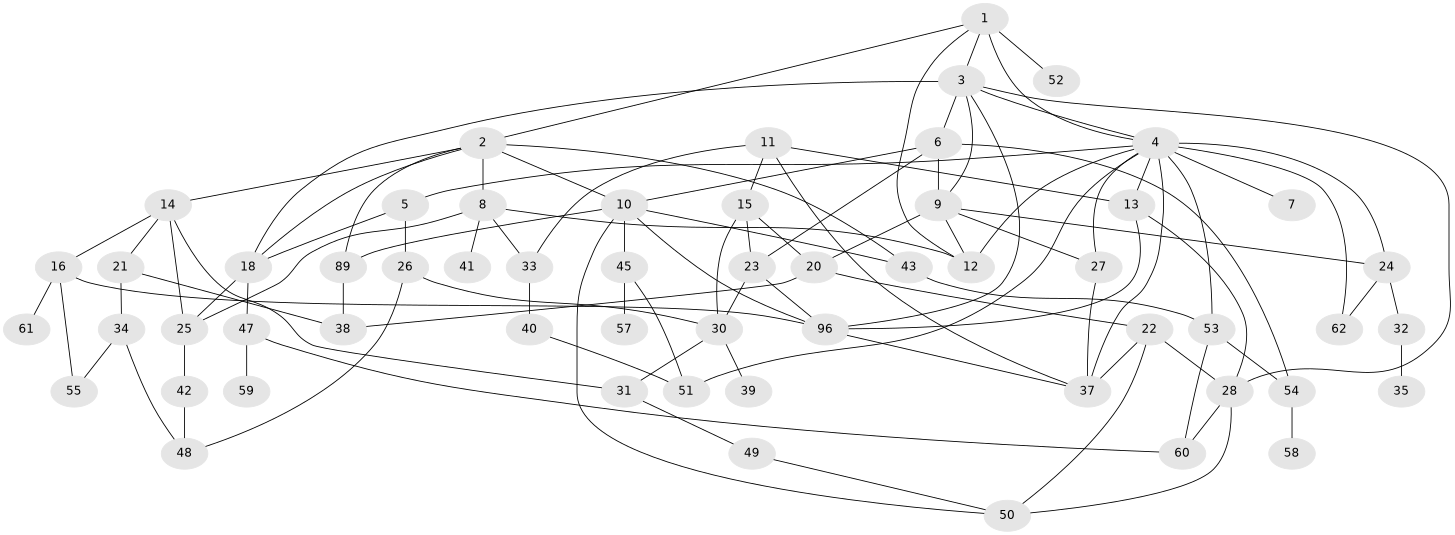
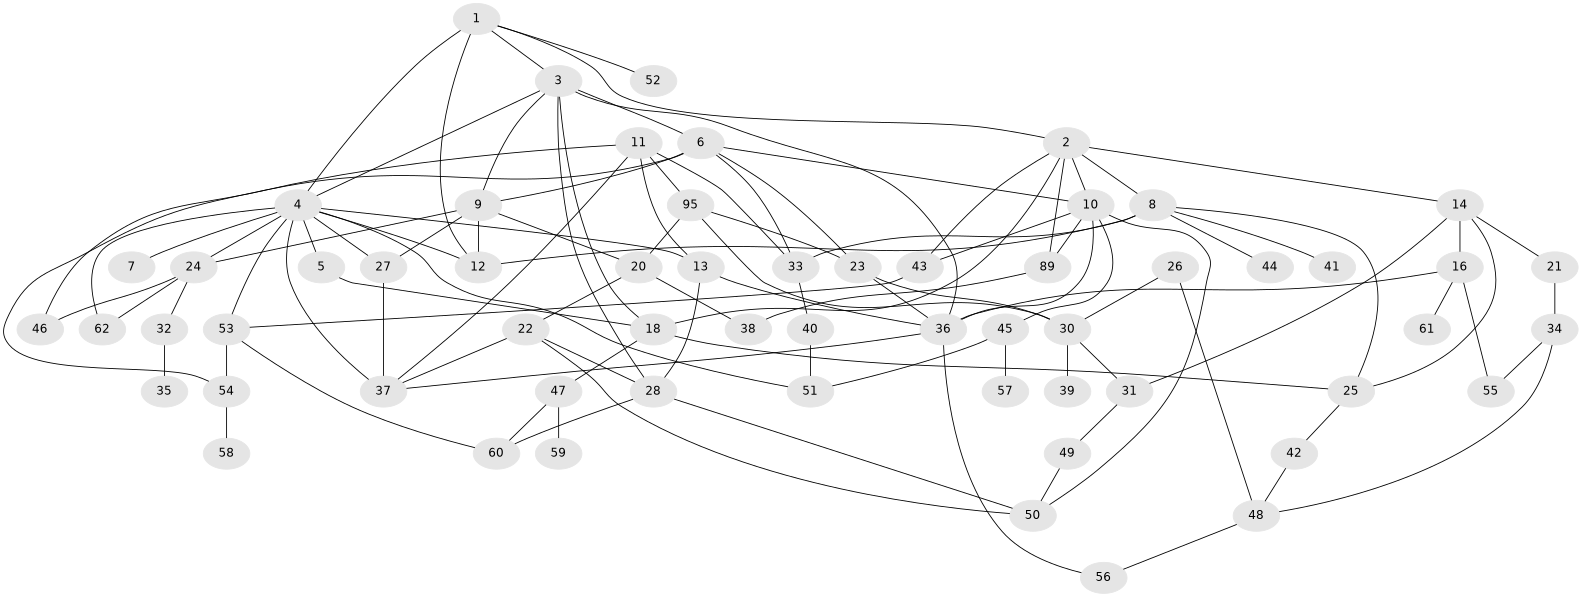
none -> (760, 198)
(745, 205) -> (691, 205)
(405, 236) -> none
none -> (1270, 267)
(210, 292) -> none
none -> (40, 329)
(825, 329) -> (943, 329)
none -> (1104, 578)
